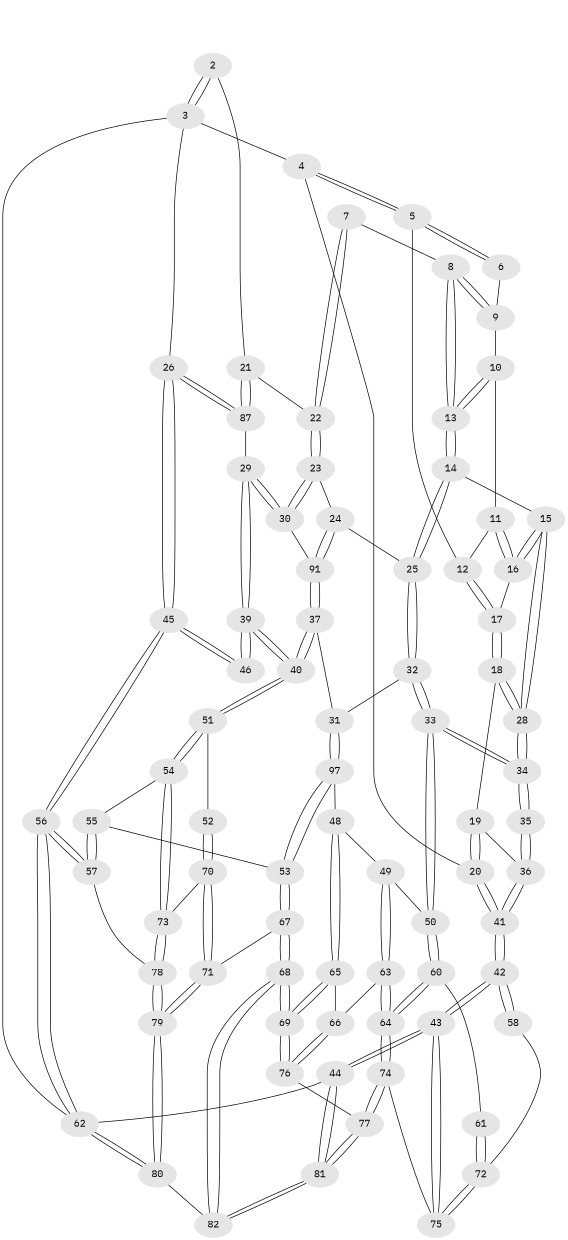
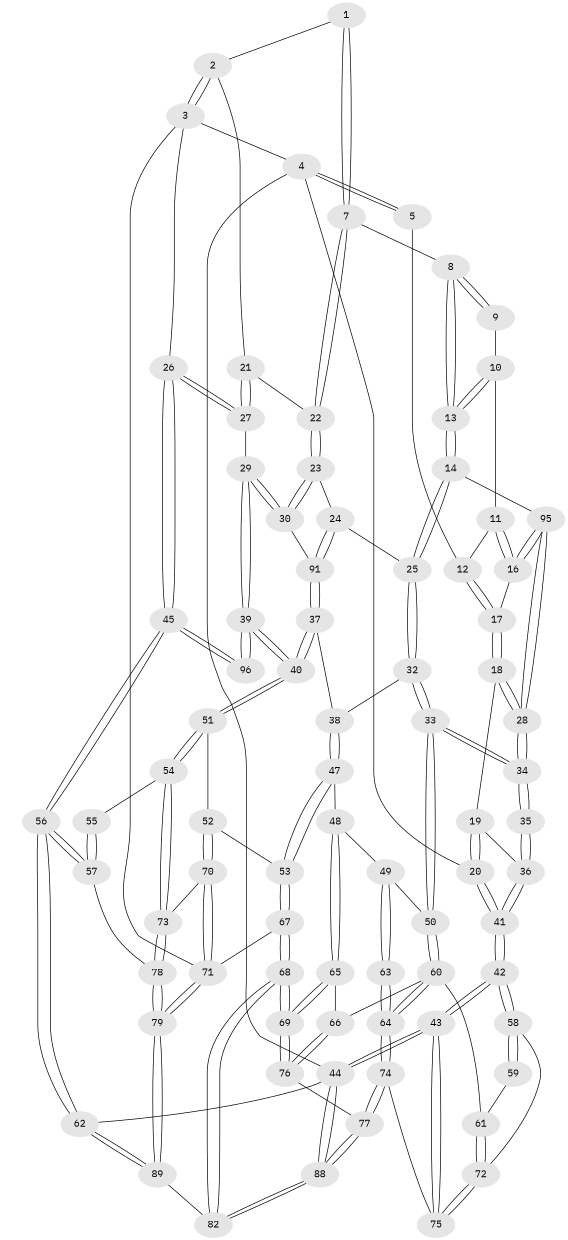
none -> (346, 15)
(501, 267) -> none
(246, 419) -> (246, 419)
(546, 519) -> (546, 519)
(3, 574) -> (130, 558)
none -> (207, 626)
(246, 671) -> (246, 671)
(335, 721) -> (335, 721)
(335, 771) -> (335, 771)
(188, 847) -> (241, 844)
(361, 998) -> (386, 998)
none -> (513, 1074)
(158, 1175) -> (158, 1175)
(320, 1175) -> (320, 1175)
